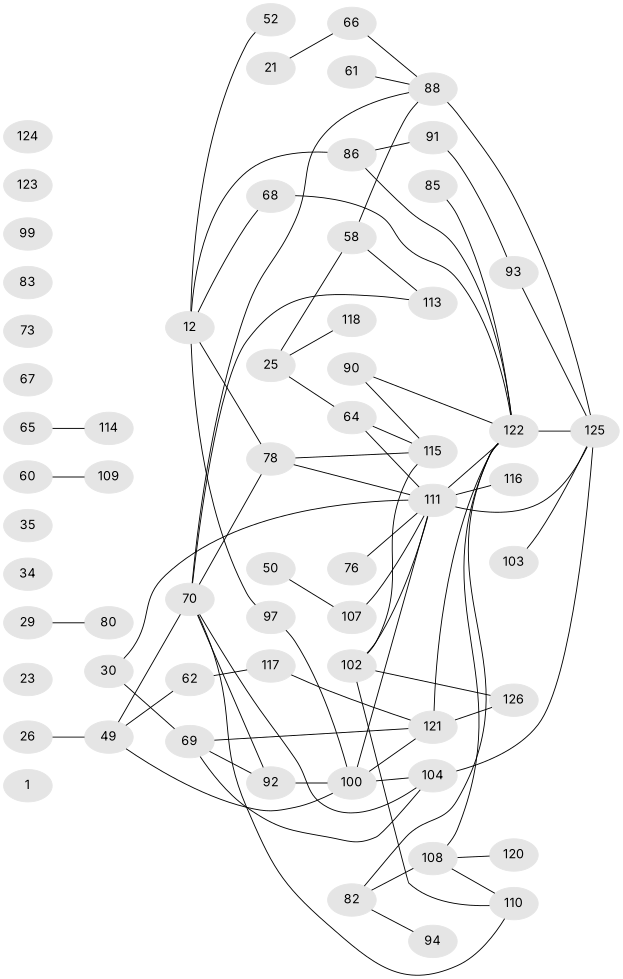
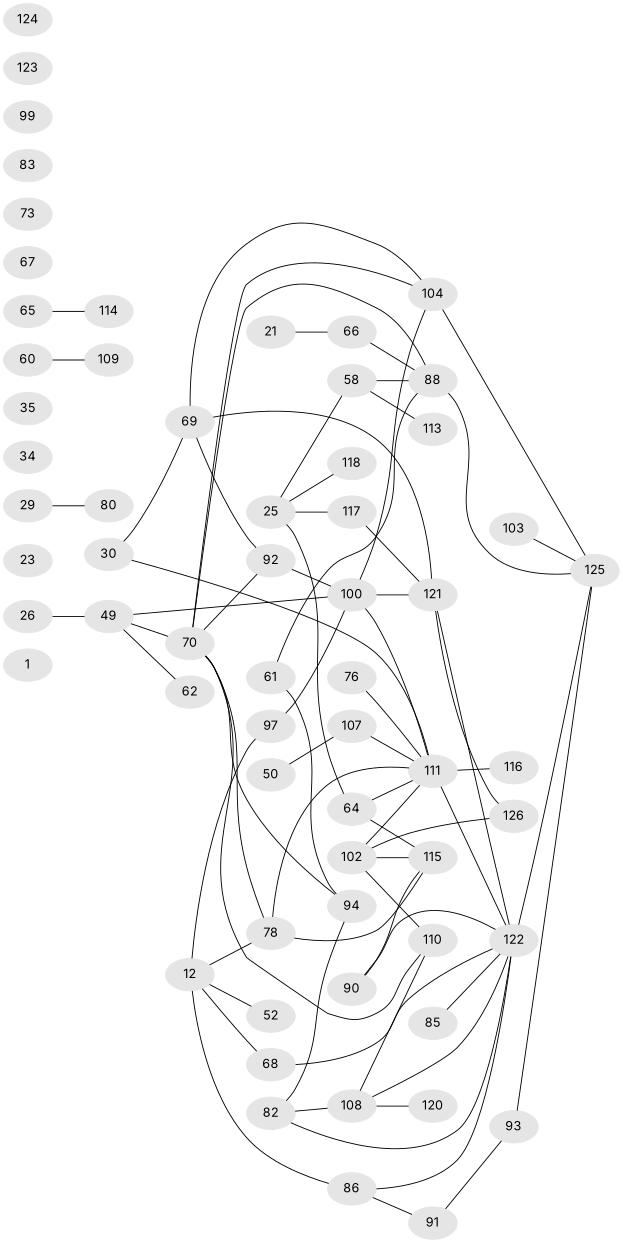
(240, 353) -> (245, 796)
(535, 505) -> none
(229, 673) -> (312, 512)
none -> (311, 792)
